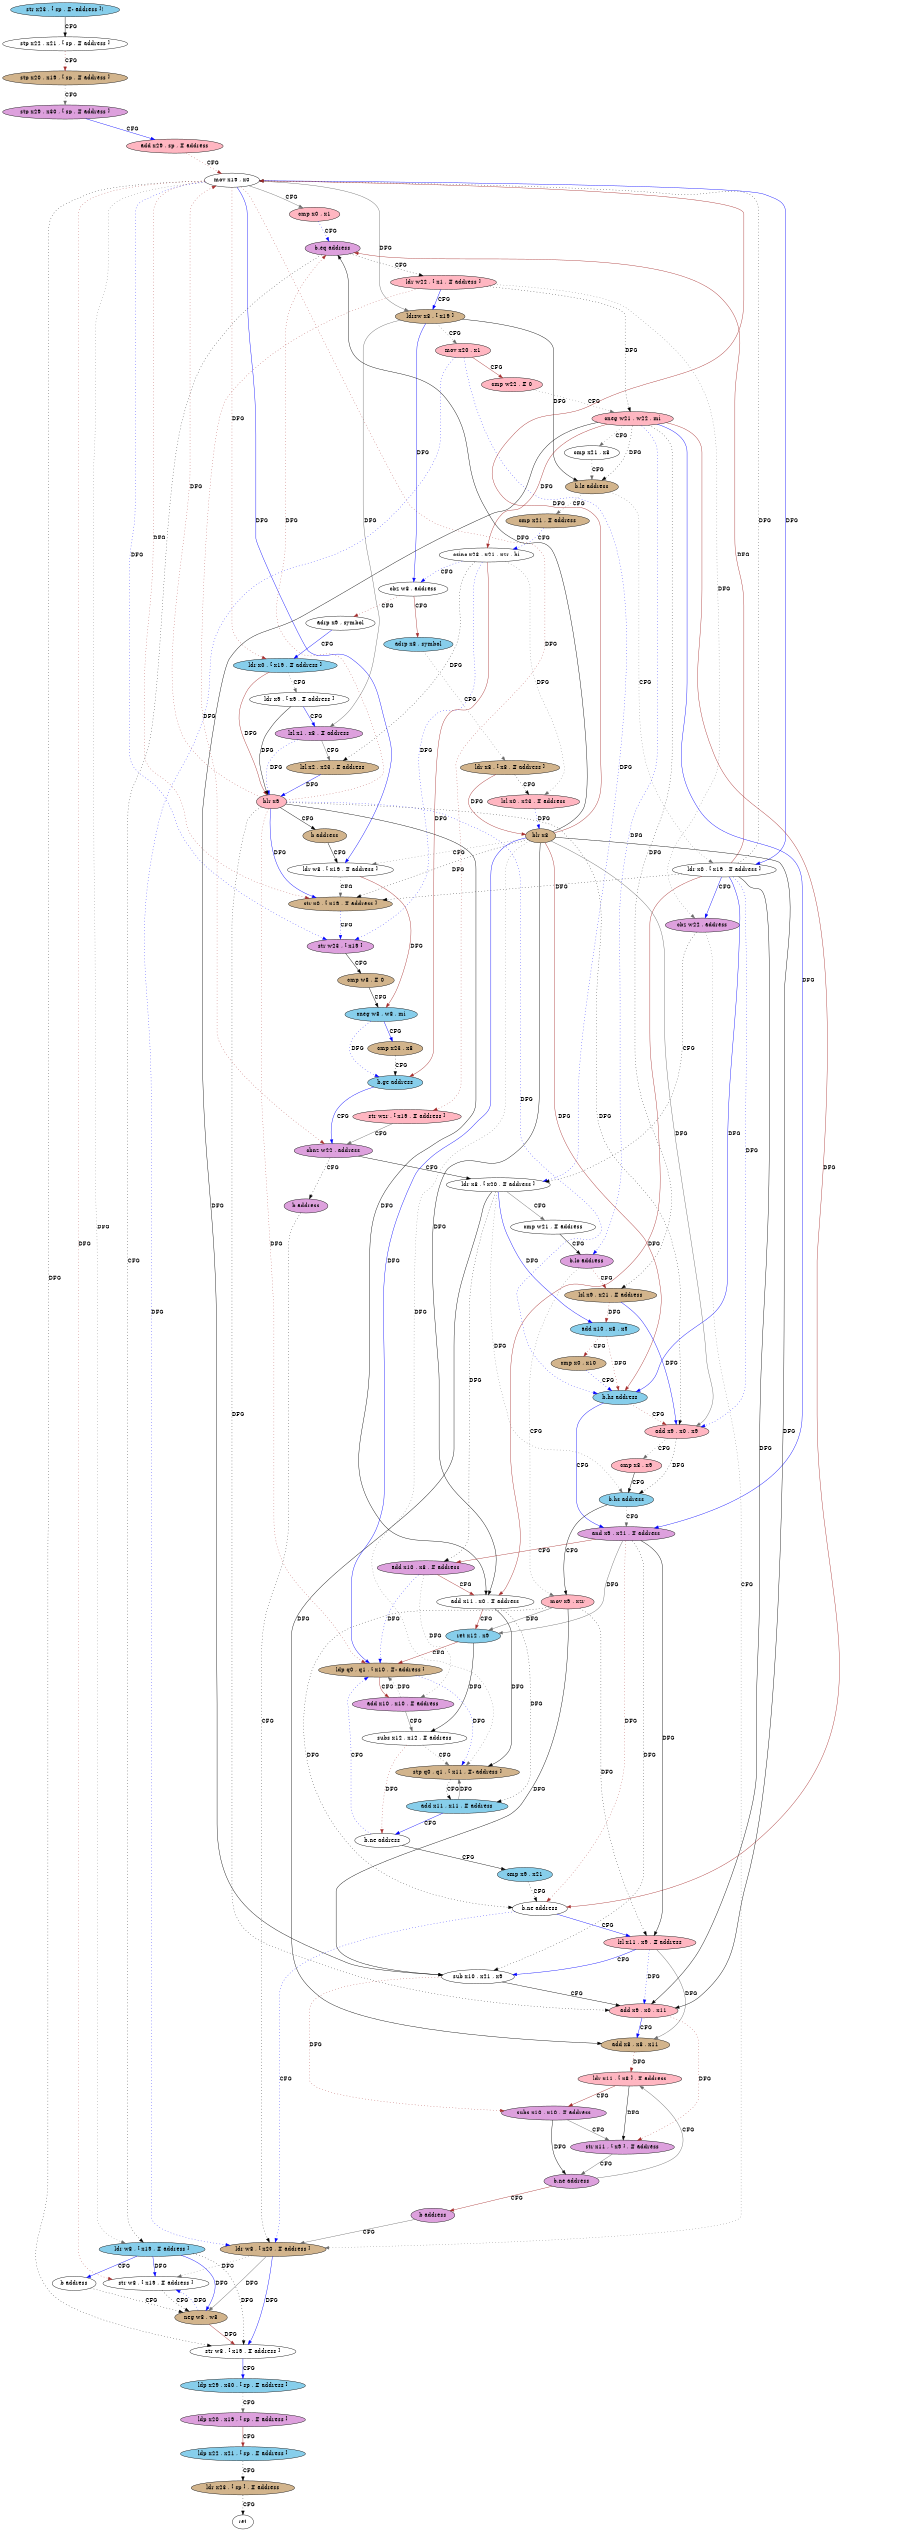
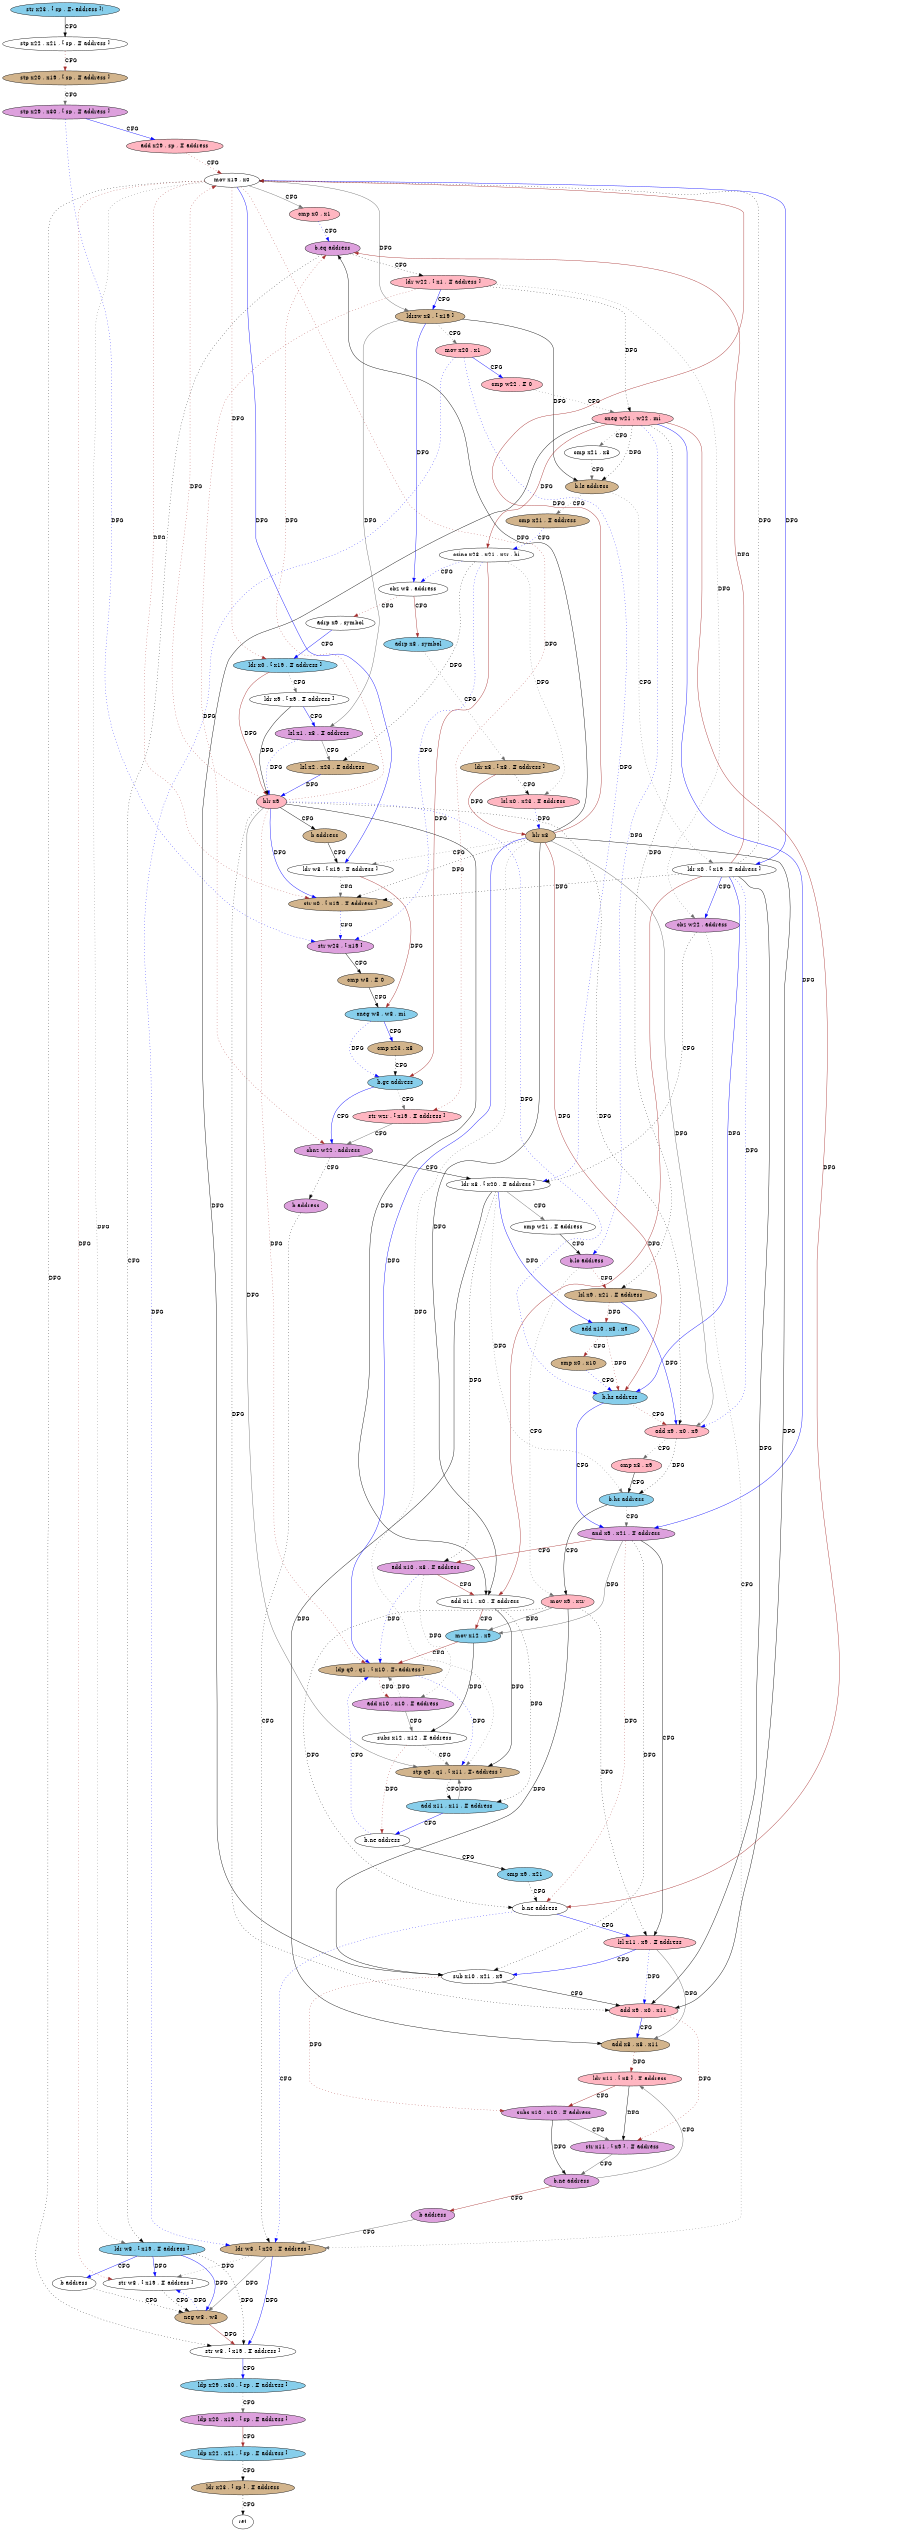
(486, 366) -> (486, 366)
(129, 581) -> (111, 574)
none -> (400, 1098)
none -> (247, 1320)
(473, 1636) -> (473, 1636)
(380, 1687) -> (380, 1687)
(669, 1738) -> (669, 1738)
